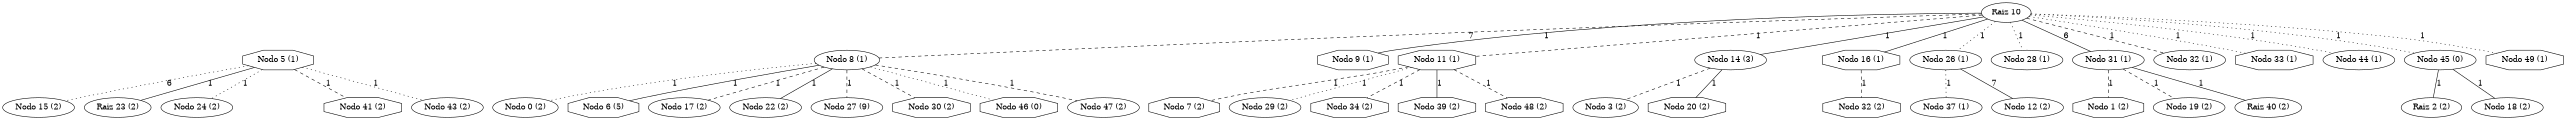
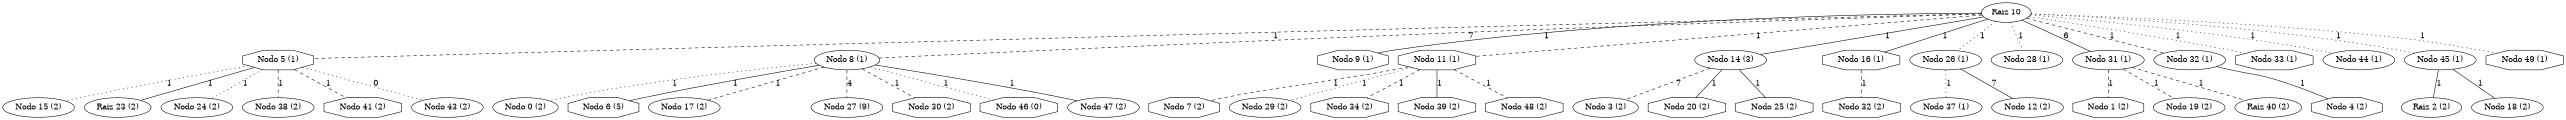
none -> (1148, 36)
(2440, 60) -> (2440, 60)
(976, 82) -> (976, 82)
(170, 84) -> (170, 84)
(376, 84) -> (376, 84)
(850, 84) -> (850, 84)
(1679, 84) -> (1679, 84)
(2189, 84) -> (2189, 84)
none -> (278, 108)
(766, 108) -> none
none -> (1774, 108)
none -> (2347, 108)
